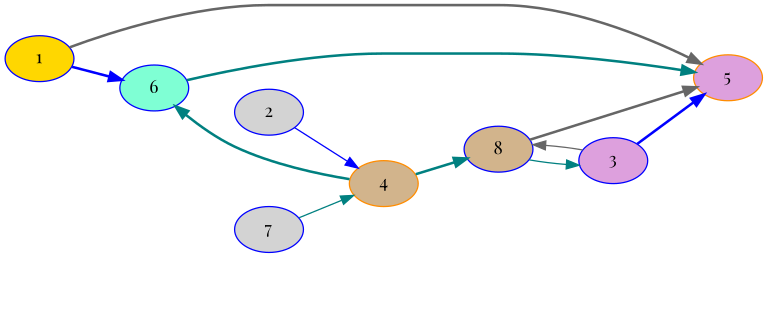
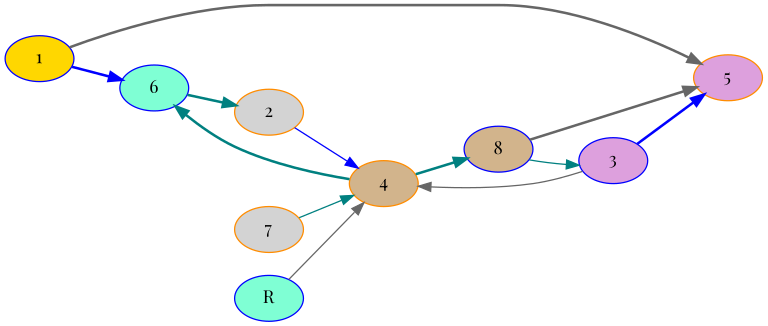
(434, 54) -> (205, 99)
(269, 112) -> (269, 112)
(564, 147) -> (507, 186)
(269, 229) -> (269, 229)
none -> (269, 298)
